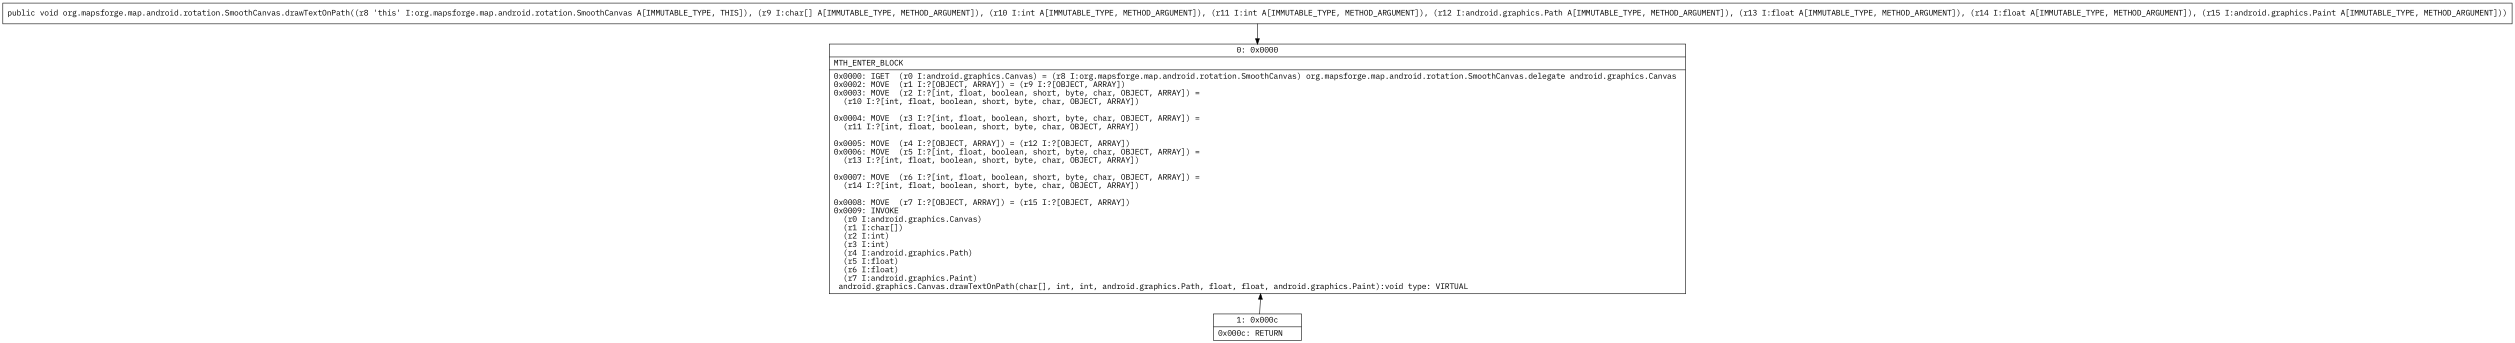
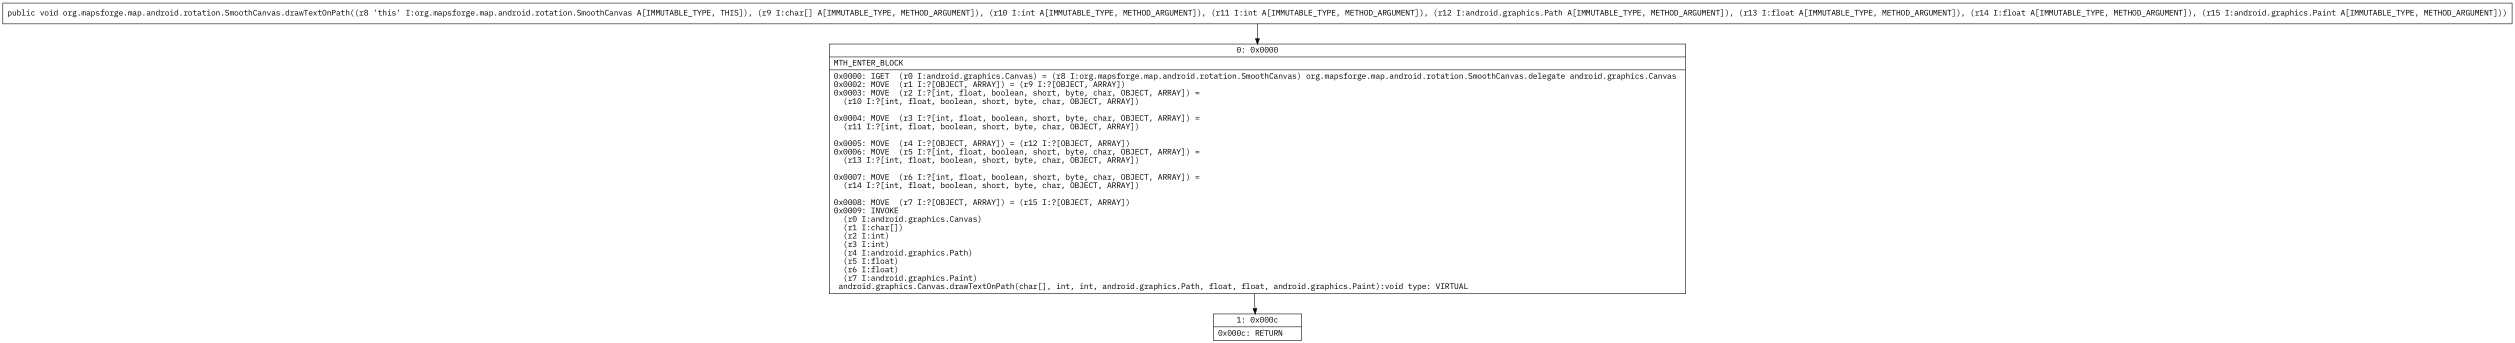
(1260, 307) -> (1255, 301)
